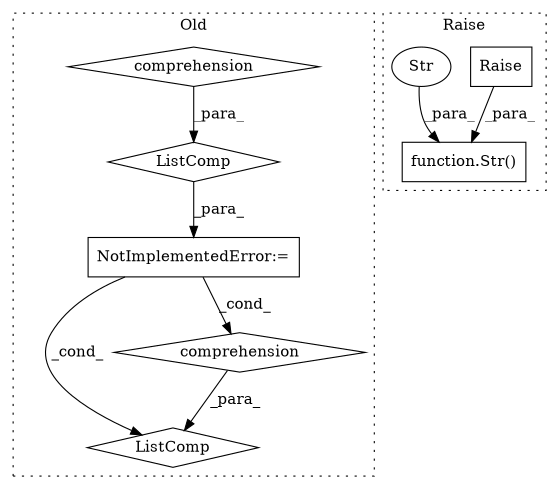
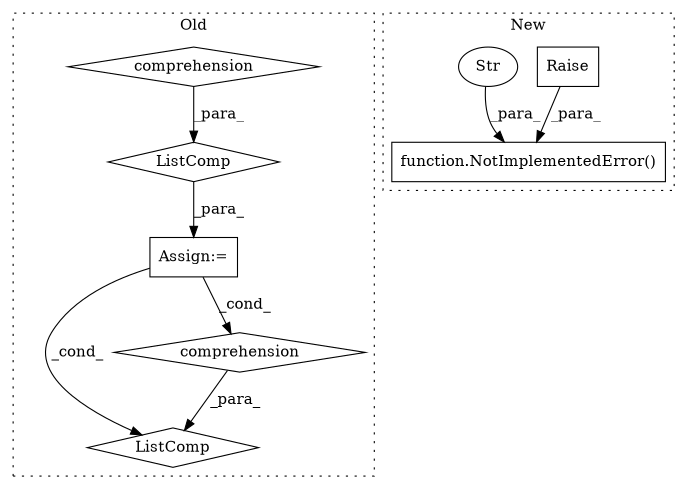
(465, 26) -> (529, 26)
(464, 162) -> (529, 162)
(194, 257) -> (194, 257)
